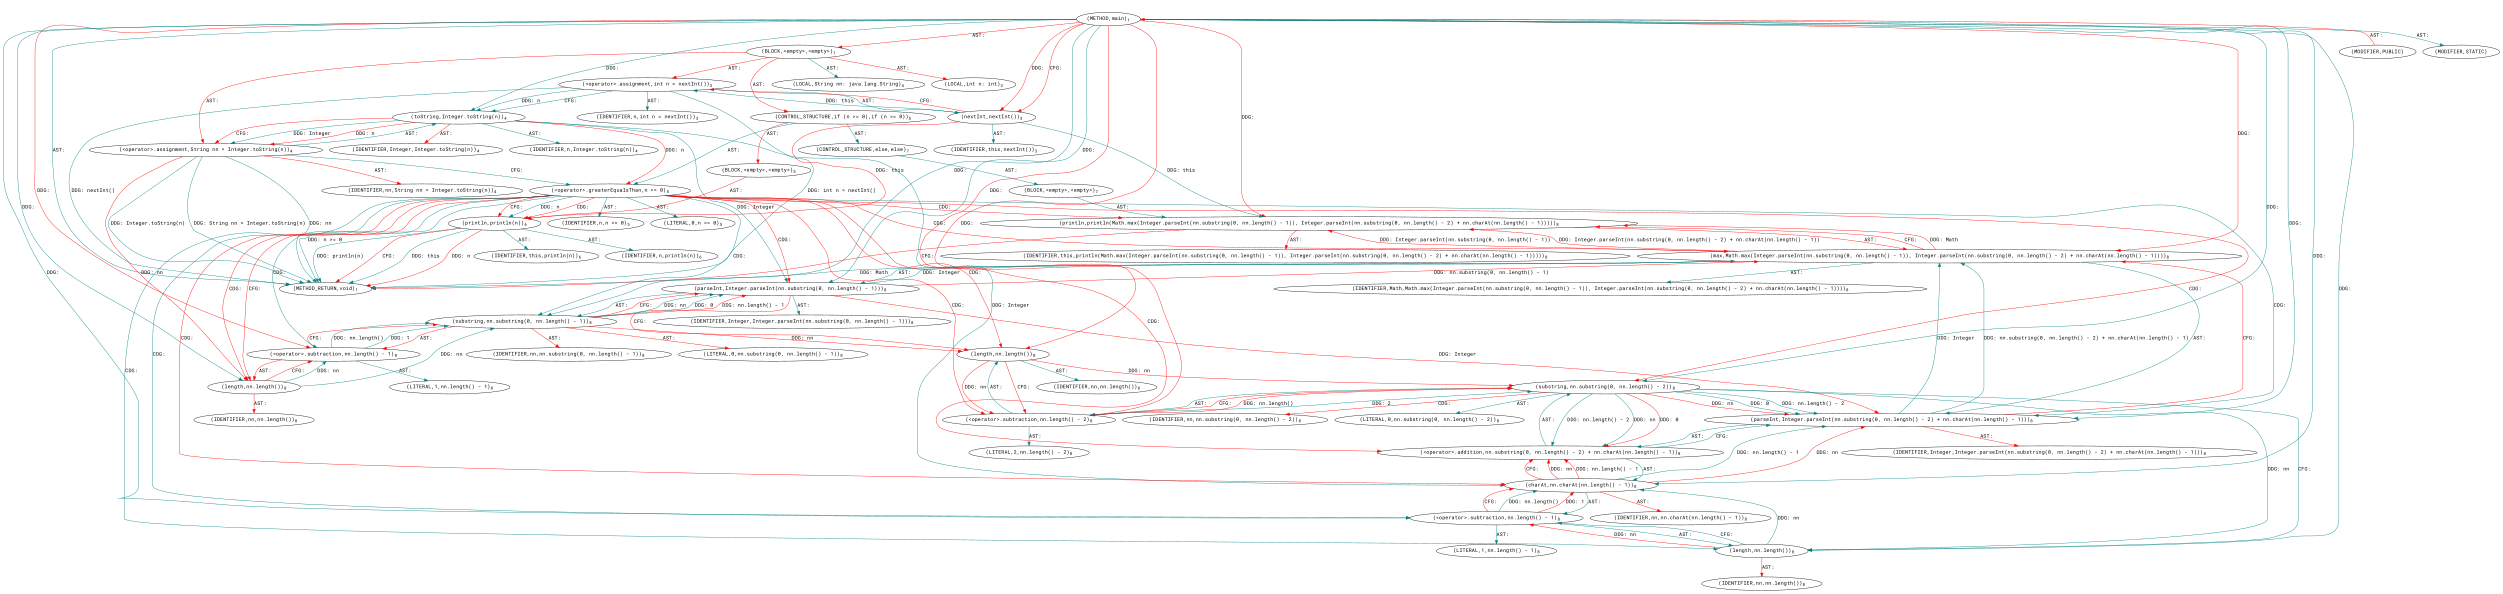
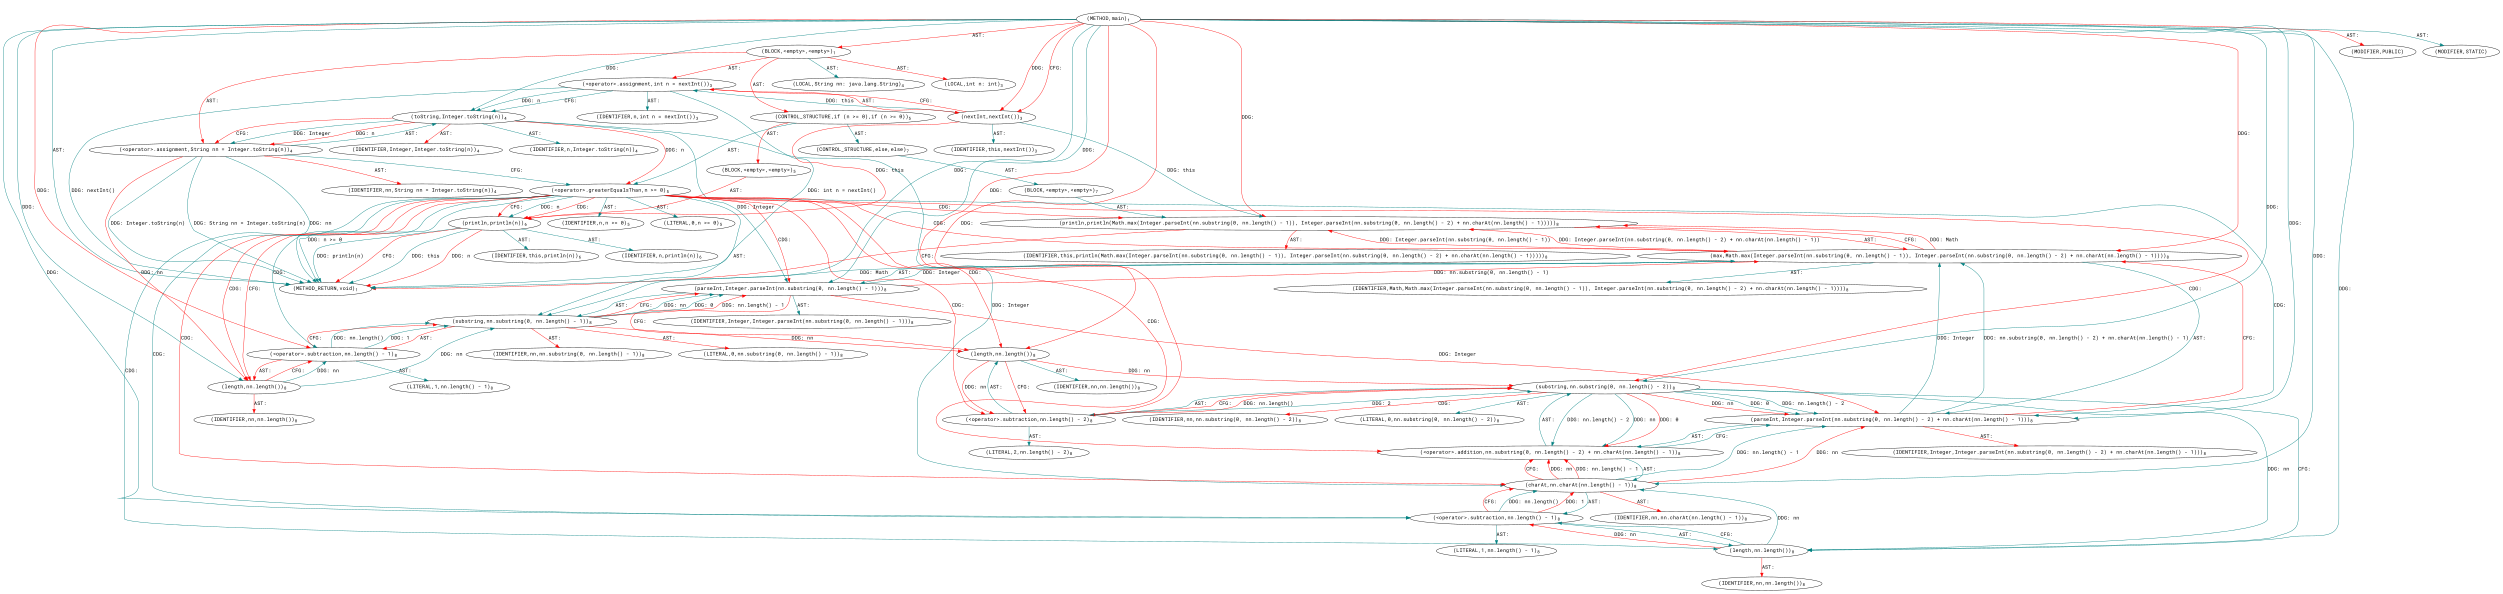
(2072, 23) -> (1752, 21)
(858, 101) -> (858, 101)
(741, 256) -> (741, 256)
